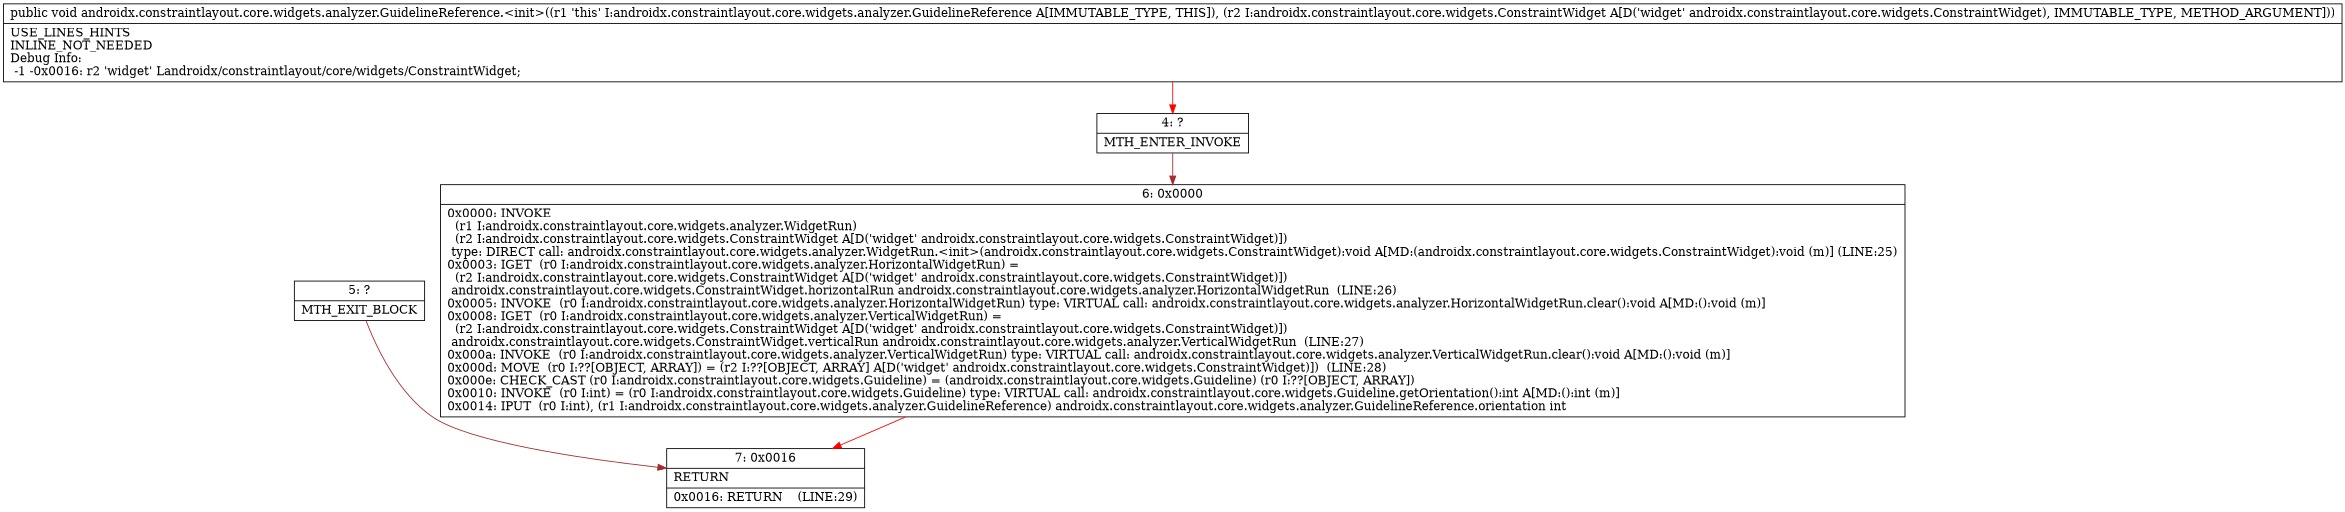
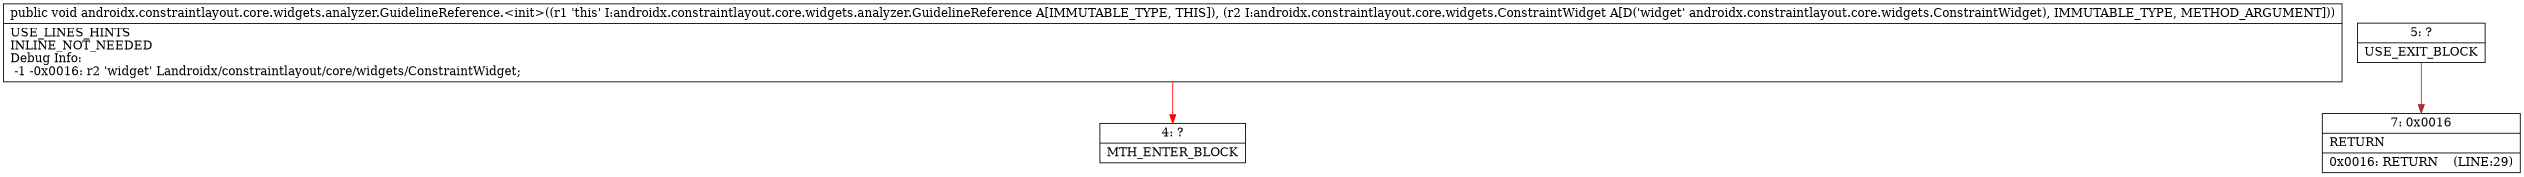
(1173, 143) -> (1173, 153)
(1173, 301) -> none
(359, 310) -> (2421, 52)
